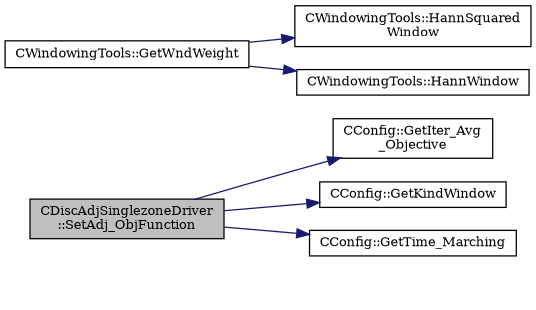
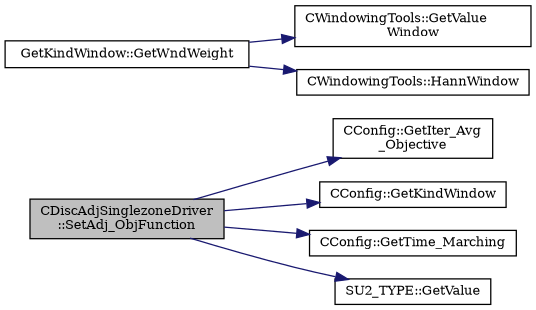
(413, 26) -> (413, 26)
(127, 54) -> (127, 54)
none -> (413, 292)
